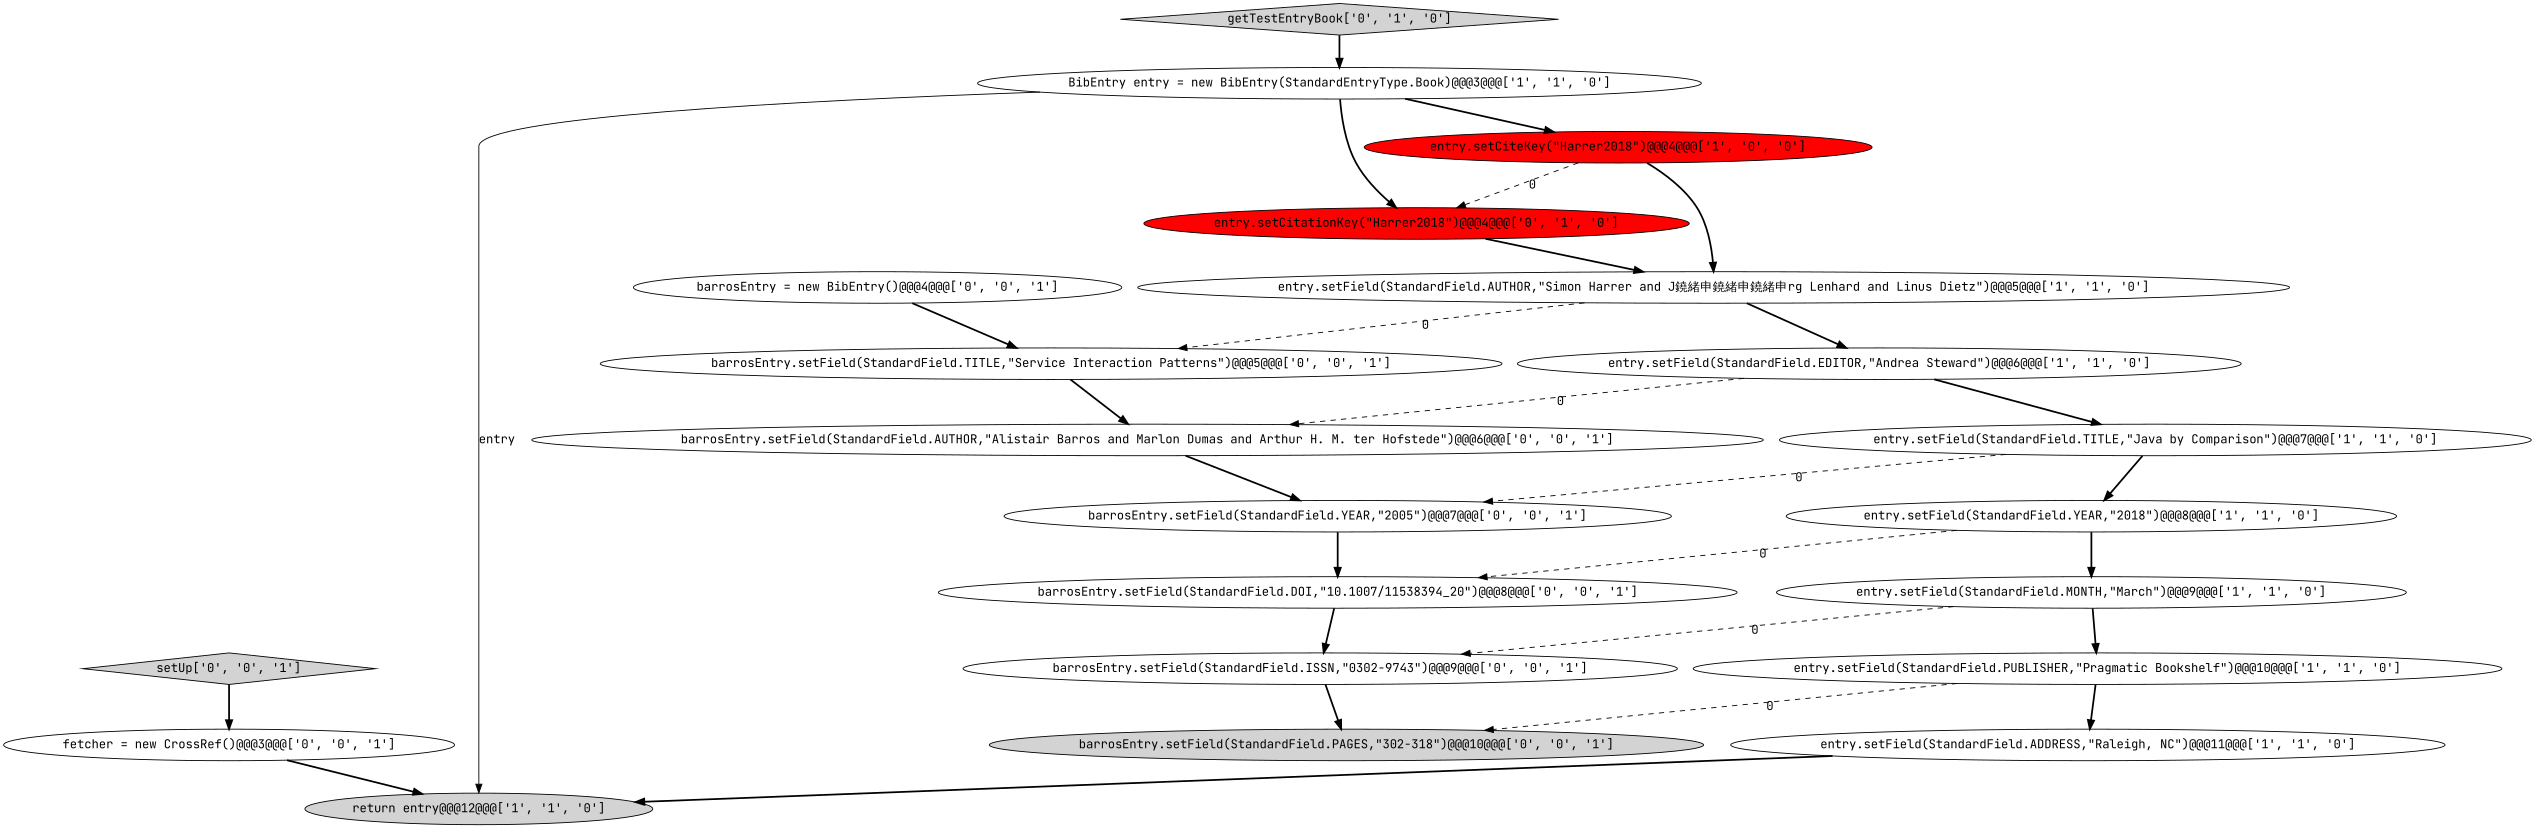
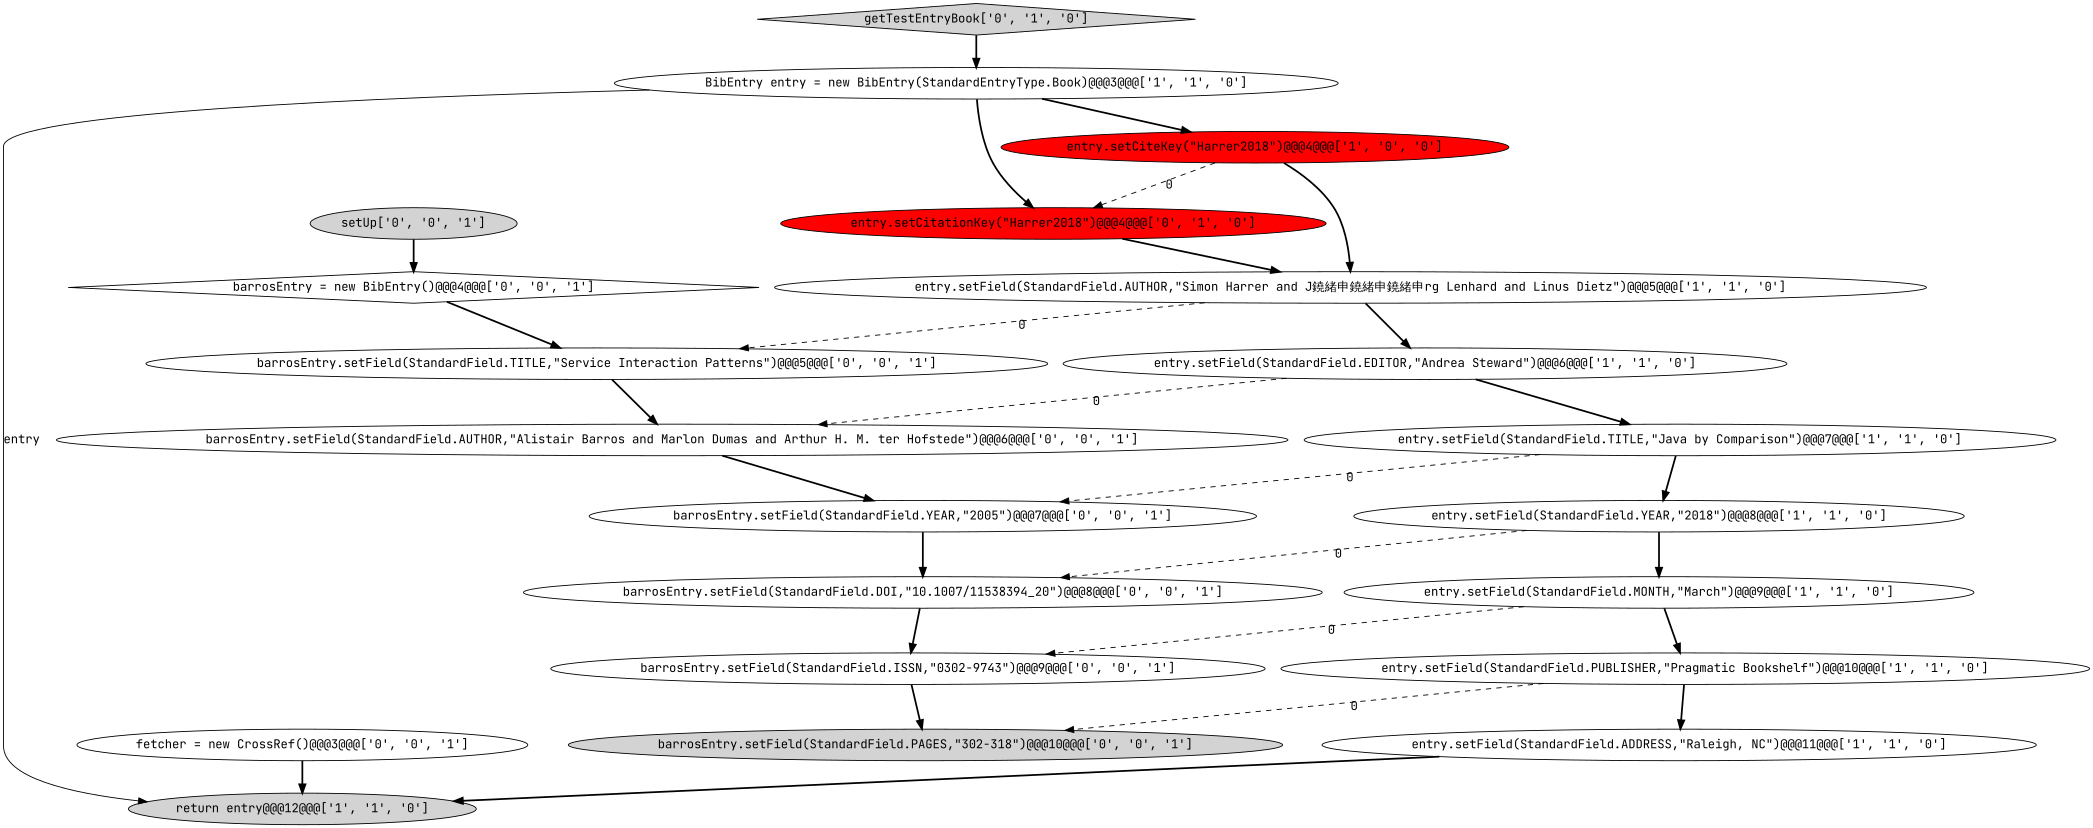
(878, 287) -> (414, 287)
(229, 669) -> (414, 223)
(229, 702) -> (414, 251)
